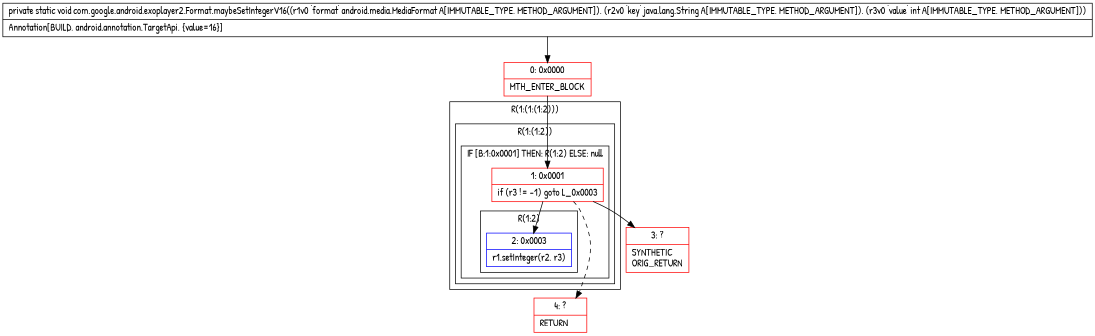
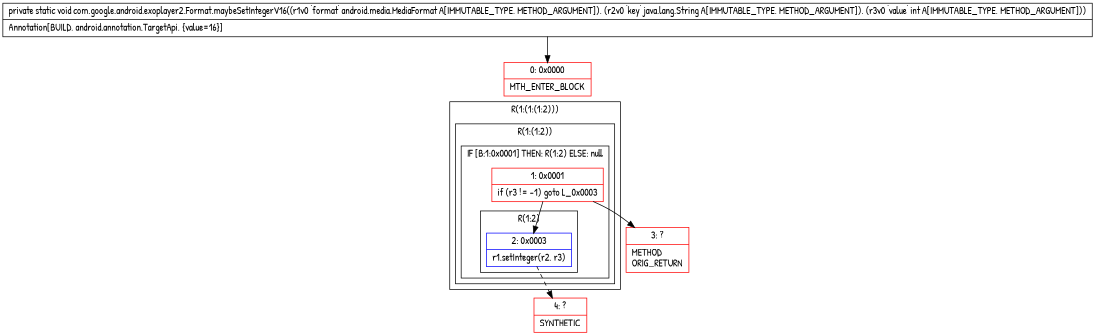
(548, 128) -> none
(590, 245) -> (543, 279)
(652, 253) -> (647, 253)
(554, 323) -> (560, 323)
